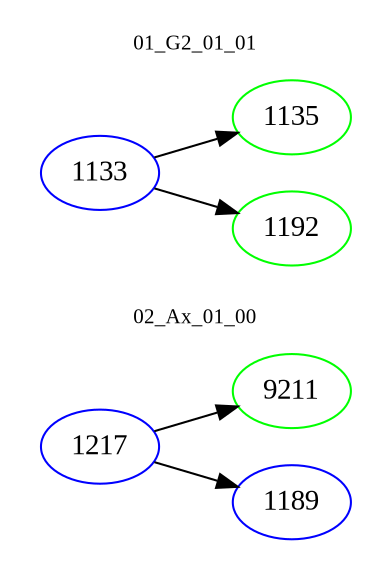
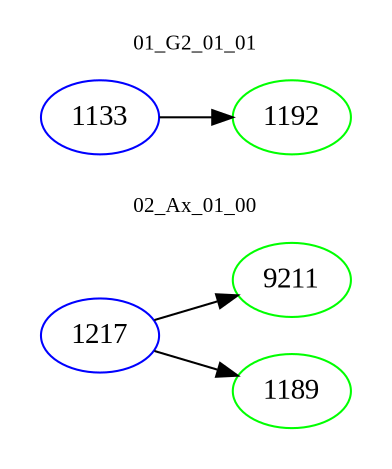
(292, 117) -> none
(292, 502) -> (292, 391)
